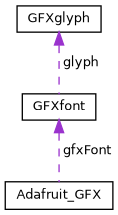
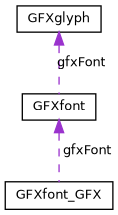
(79, 63) -> (79, 63)
(59, 196) -> (59, 196)
